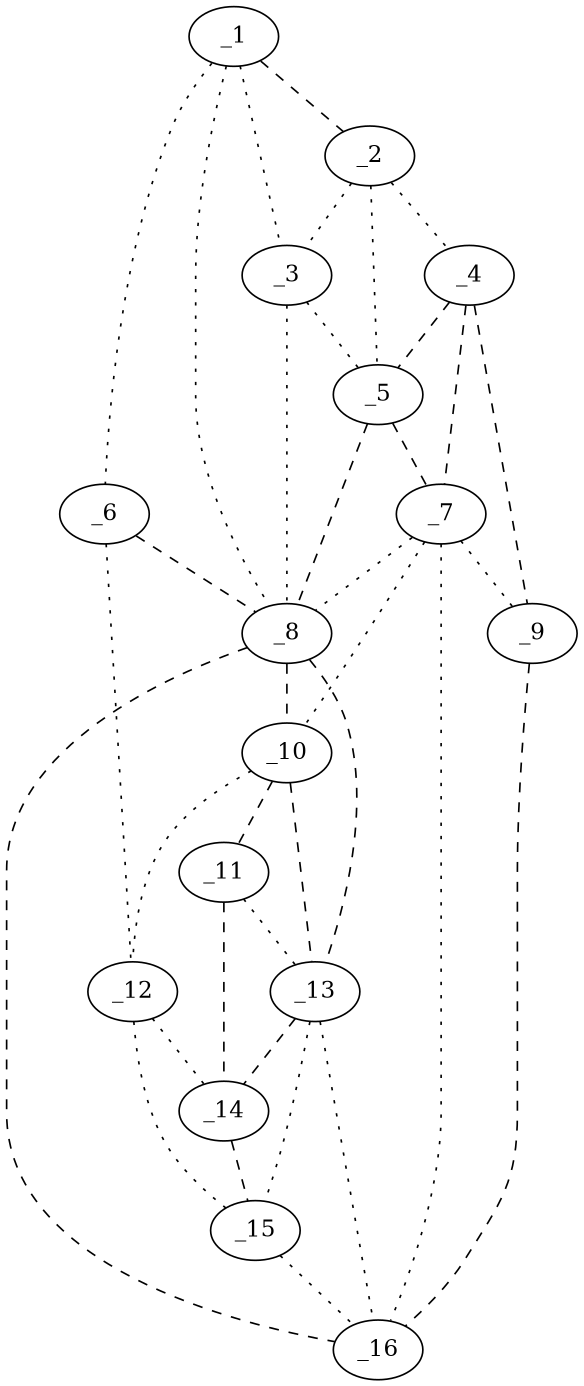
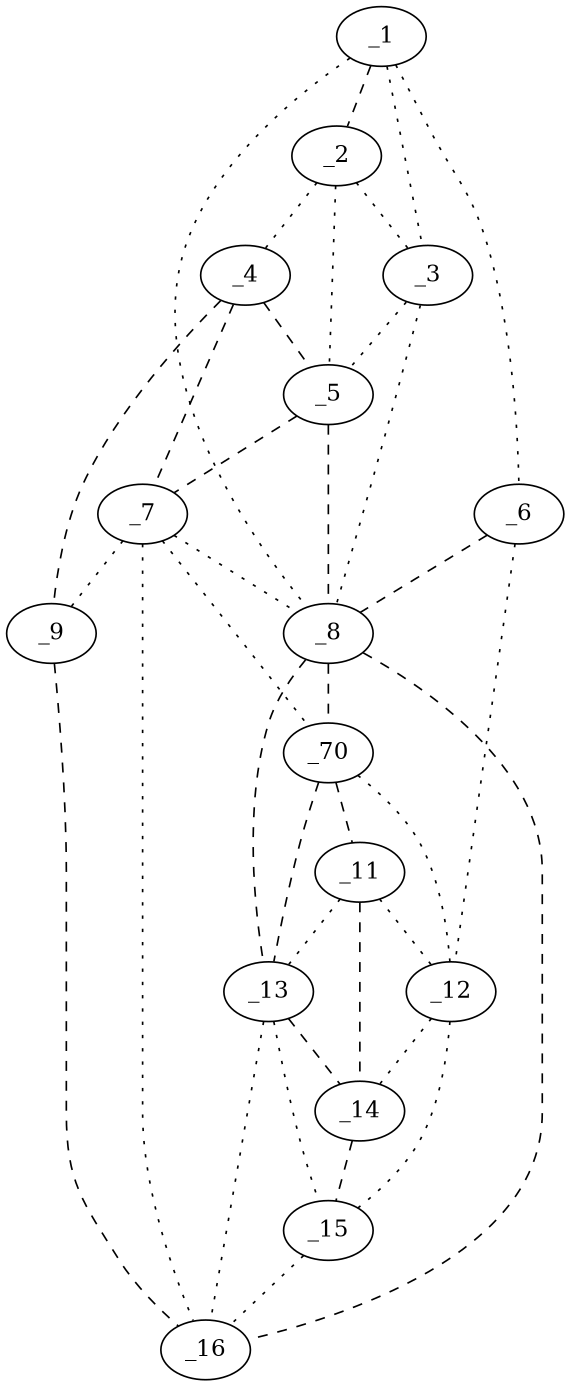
(287, 753) -> (328, 753)
none -> (405, 932)
